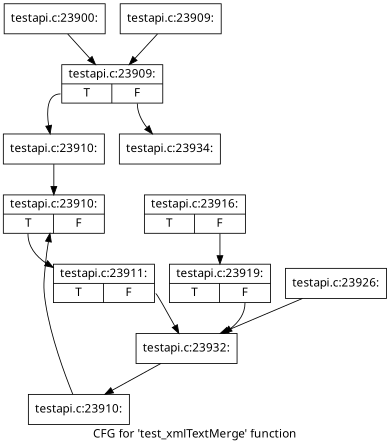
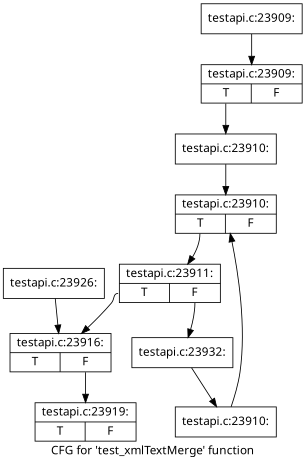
(55, 19) -> none
(170, 149) -> none
none -> (104, 311)
(265, 314) -> (57, 312)
(241, 317) -> none
